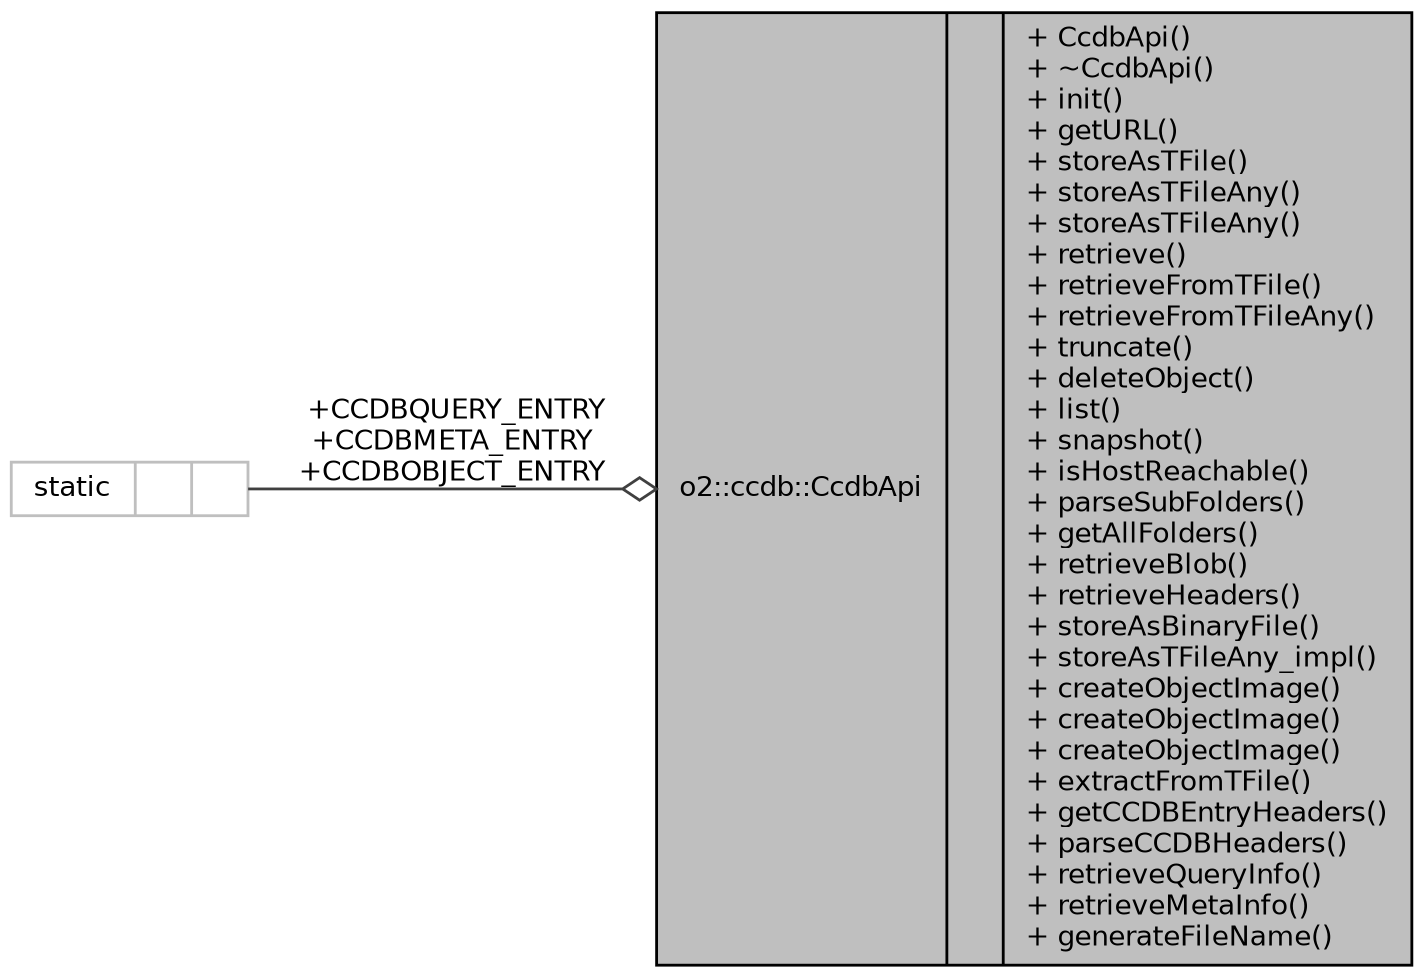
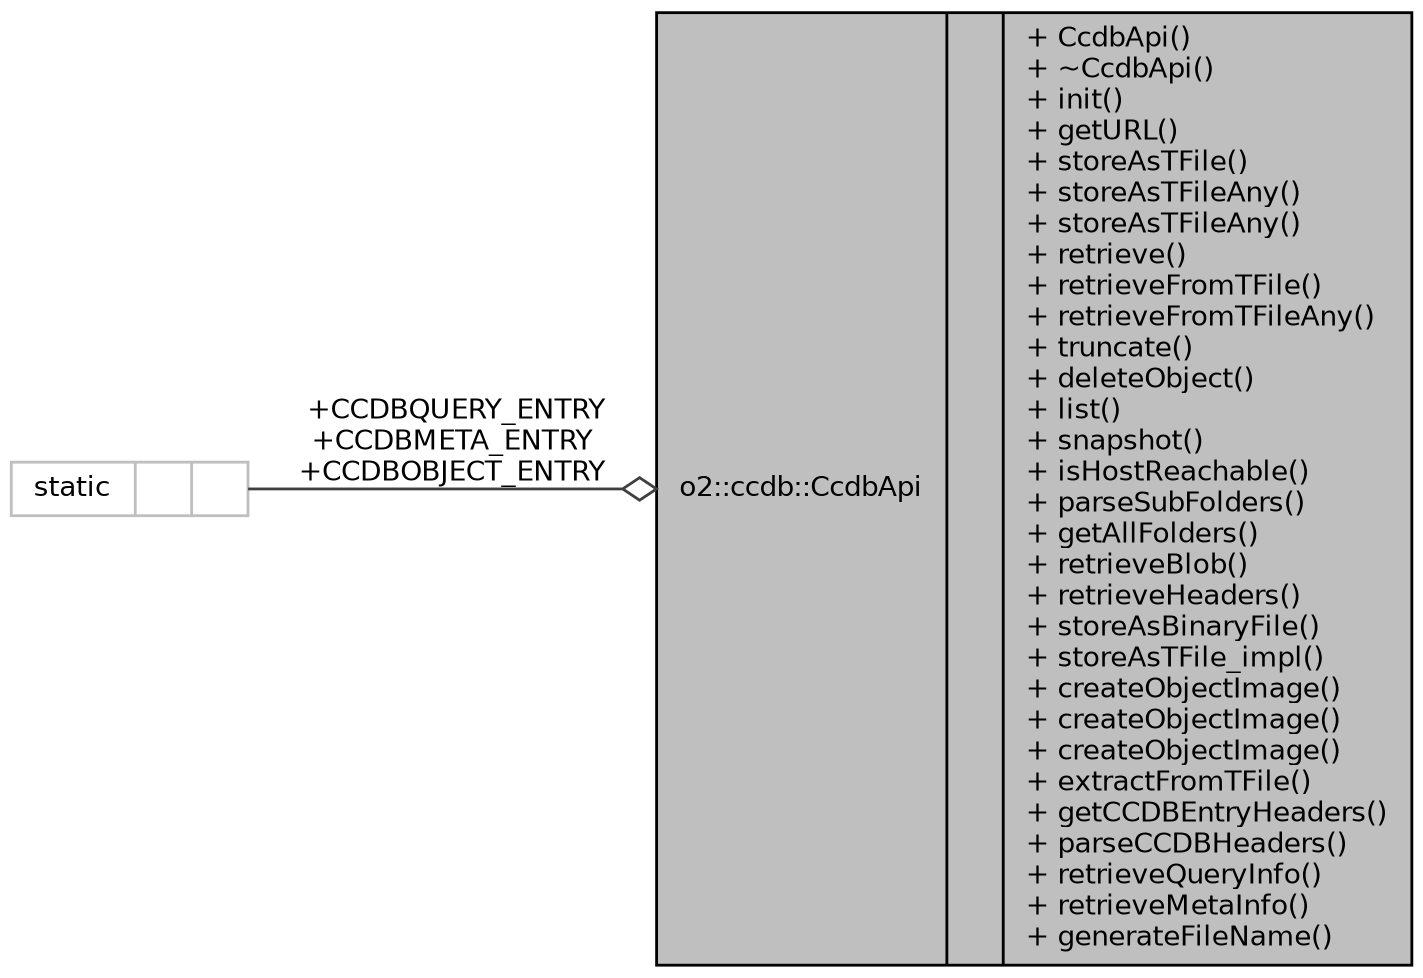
(1202, 658) -> (1175, 658)
